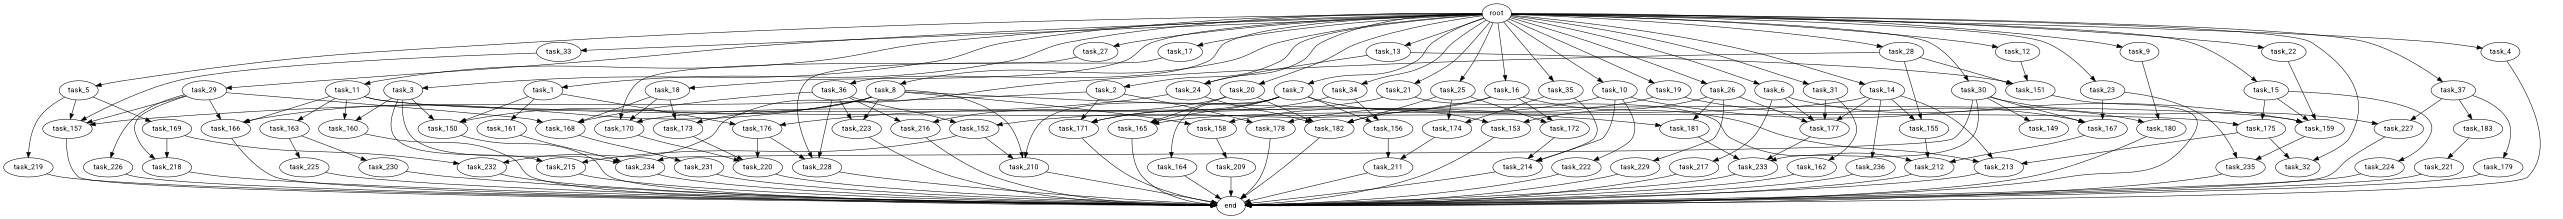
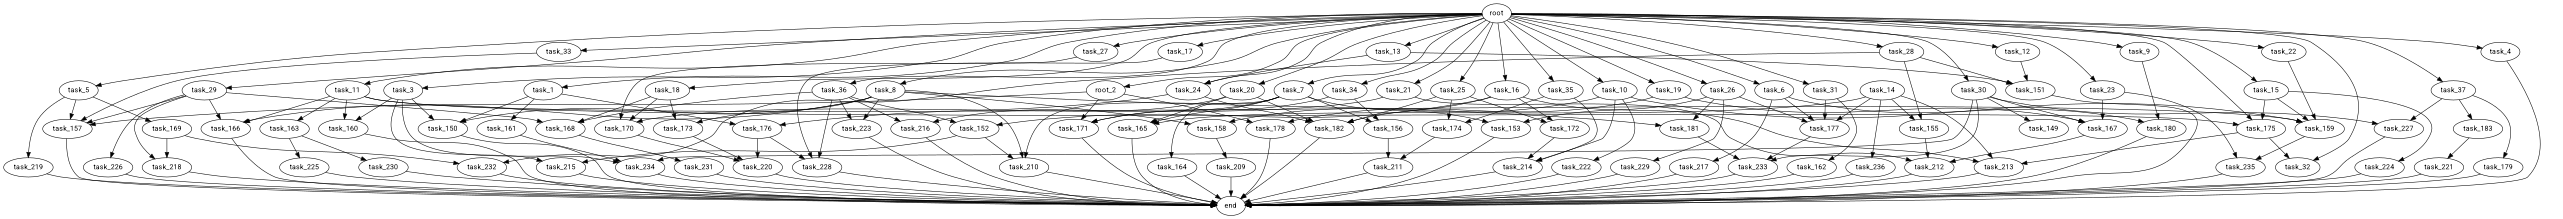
(1688, 38) -> (1894, 20)
(1106, 90) -> (1106, 90)
